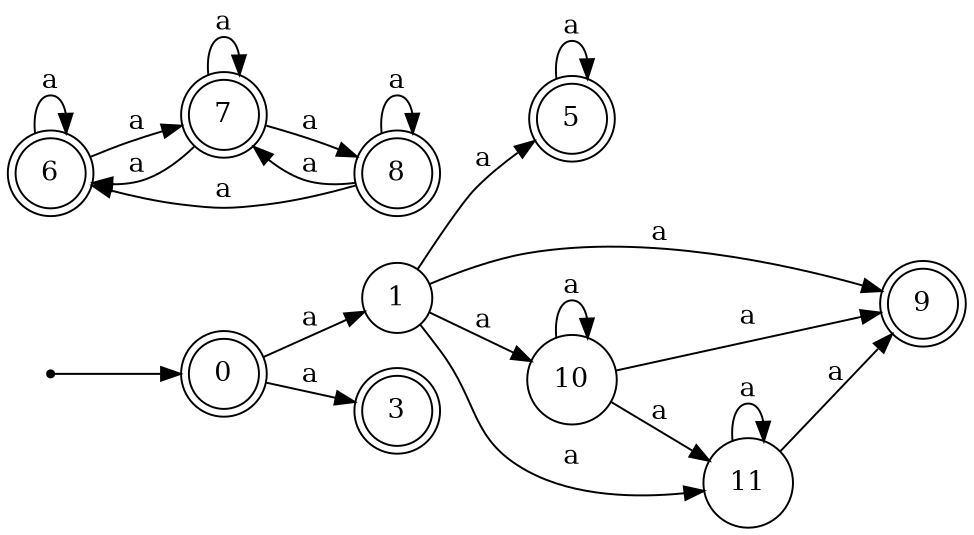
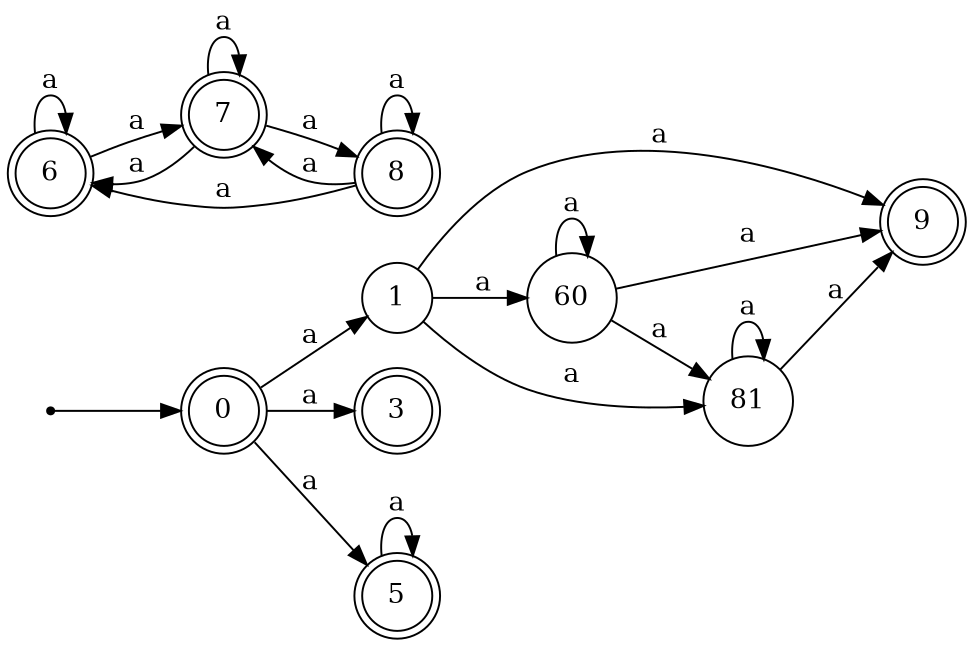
(462, 205) -> (304, 496)
(572, 380) -> (572, 298)
(748, 483) -> (748, 401)
